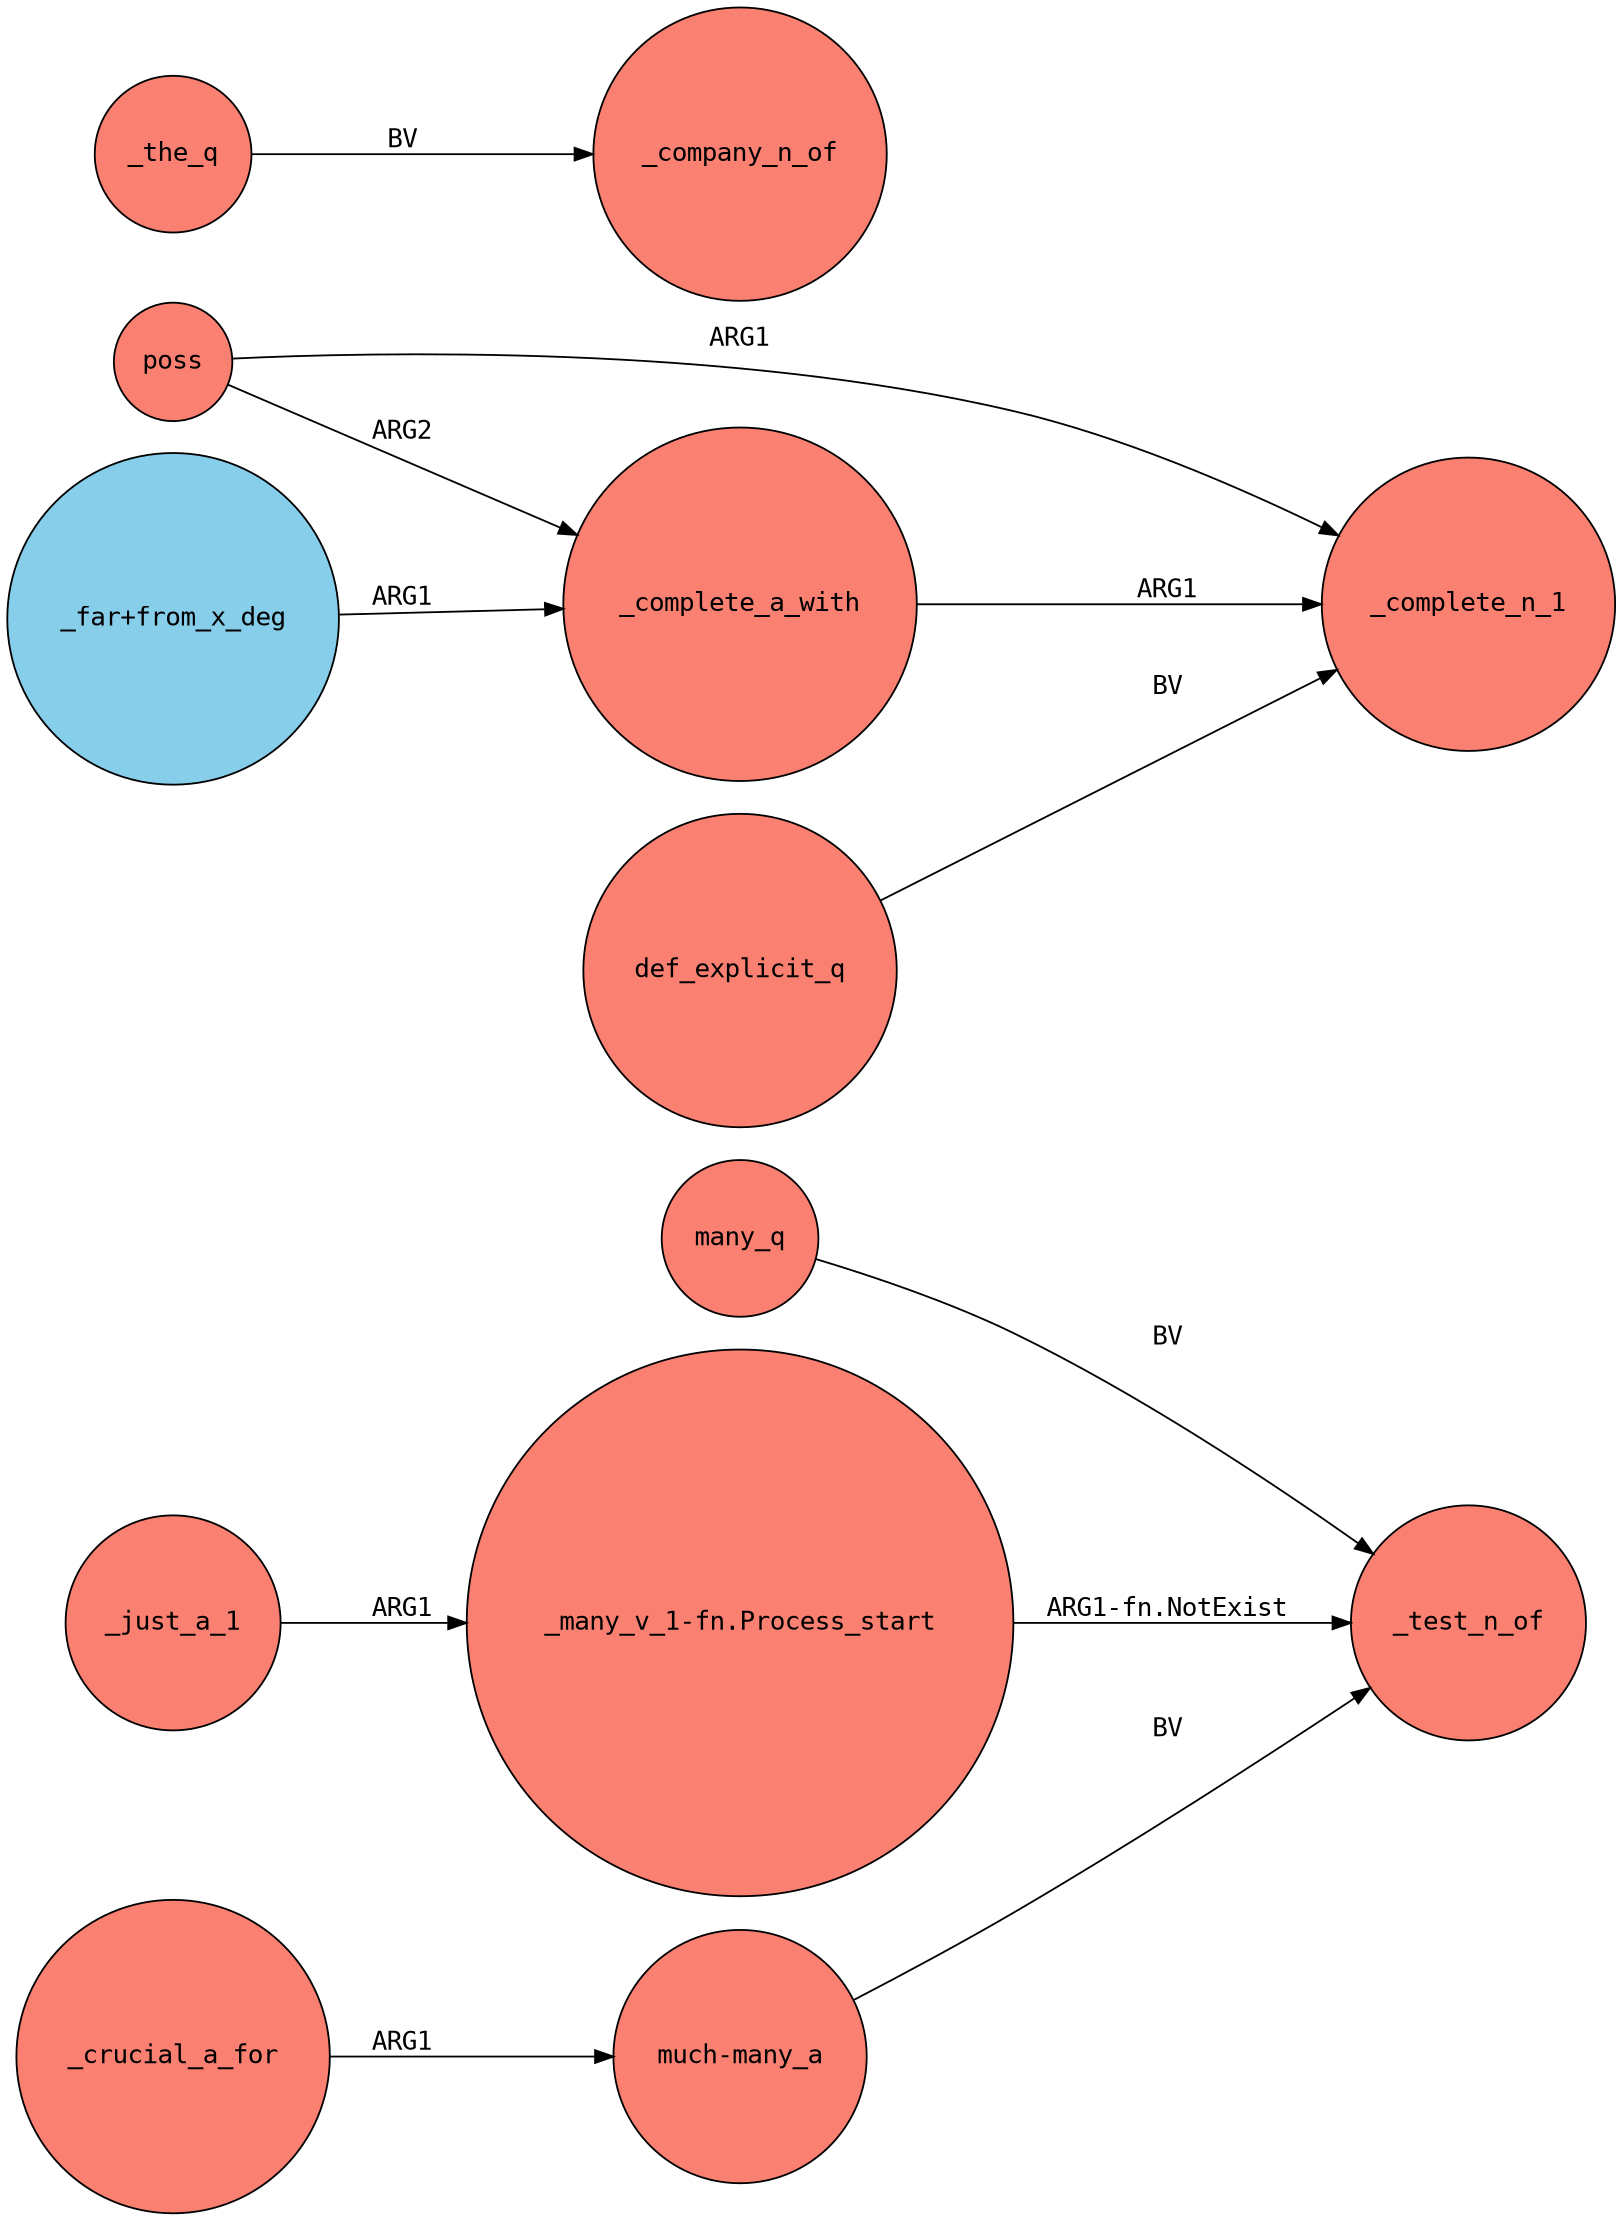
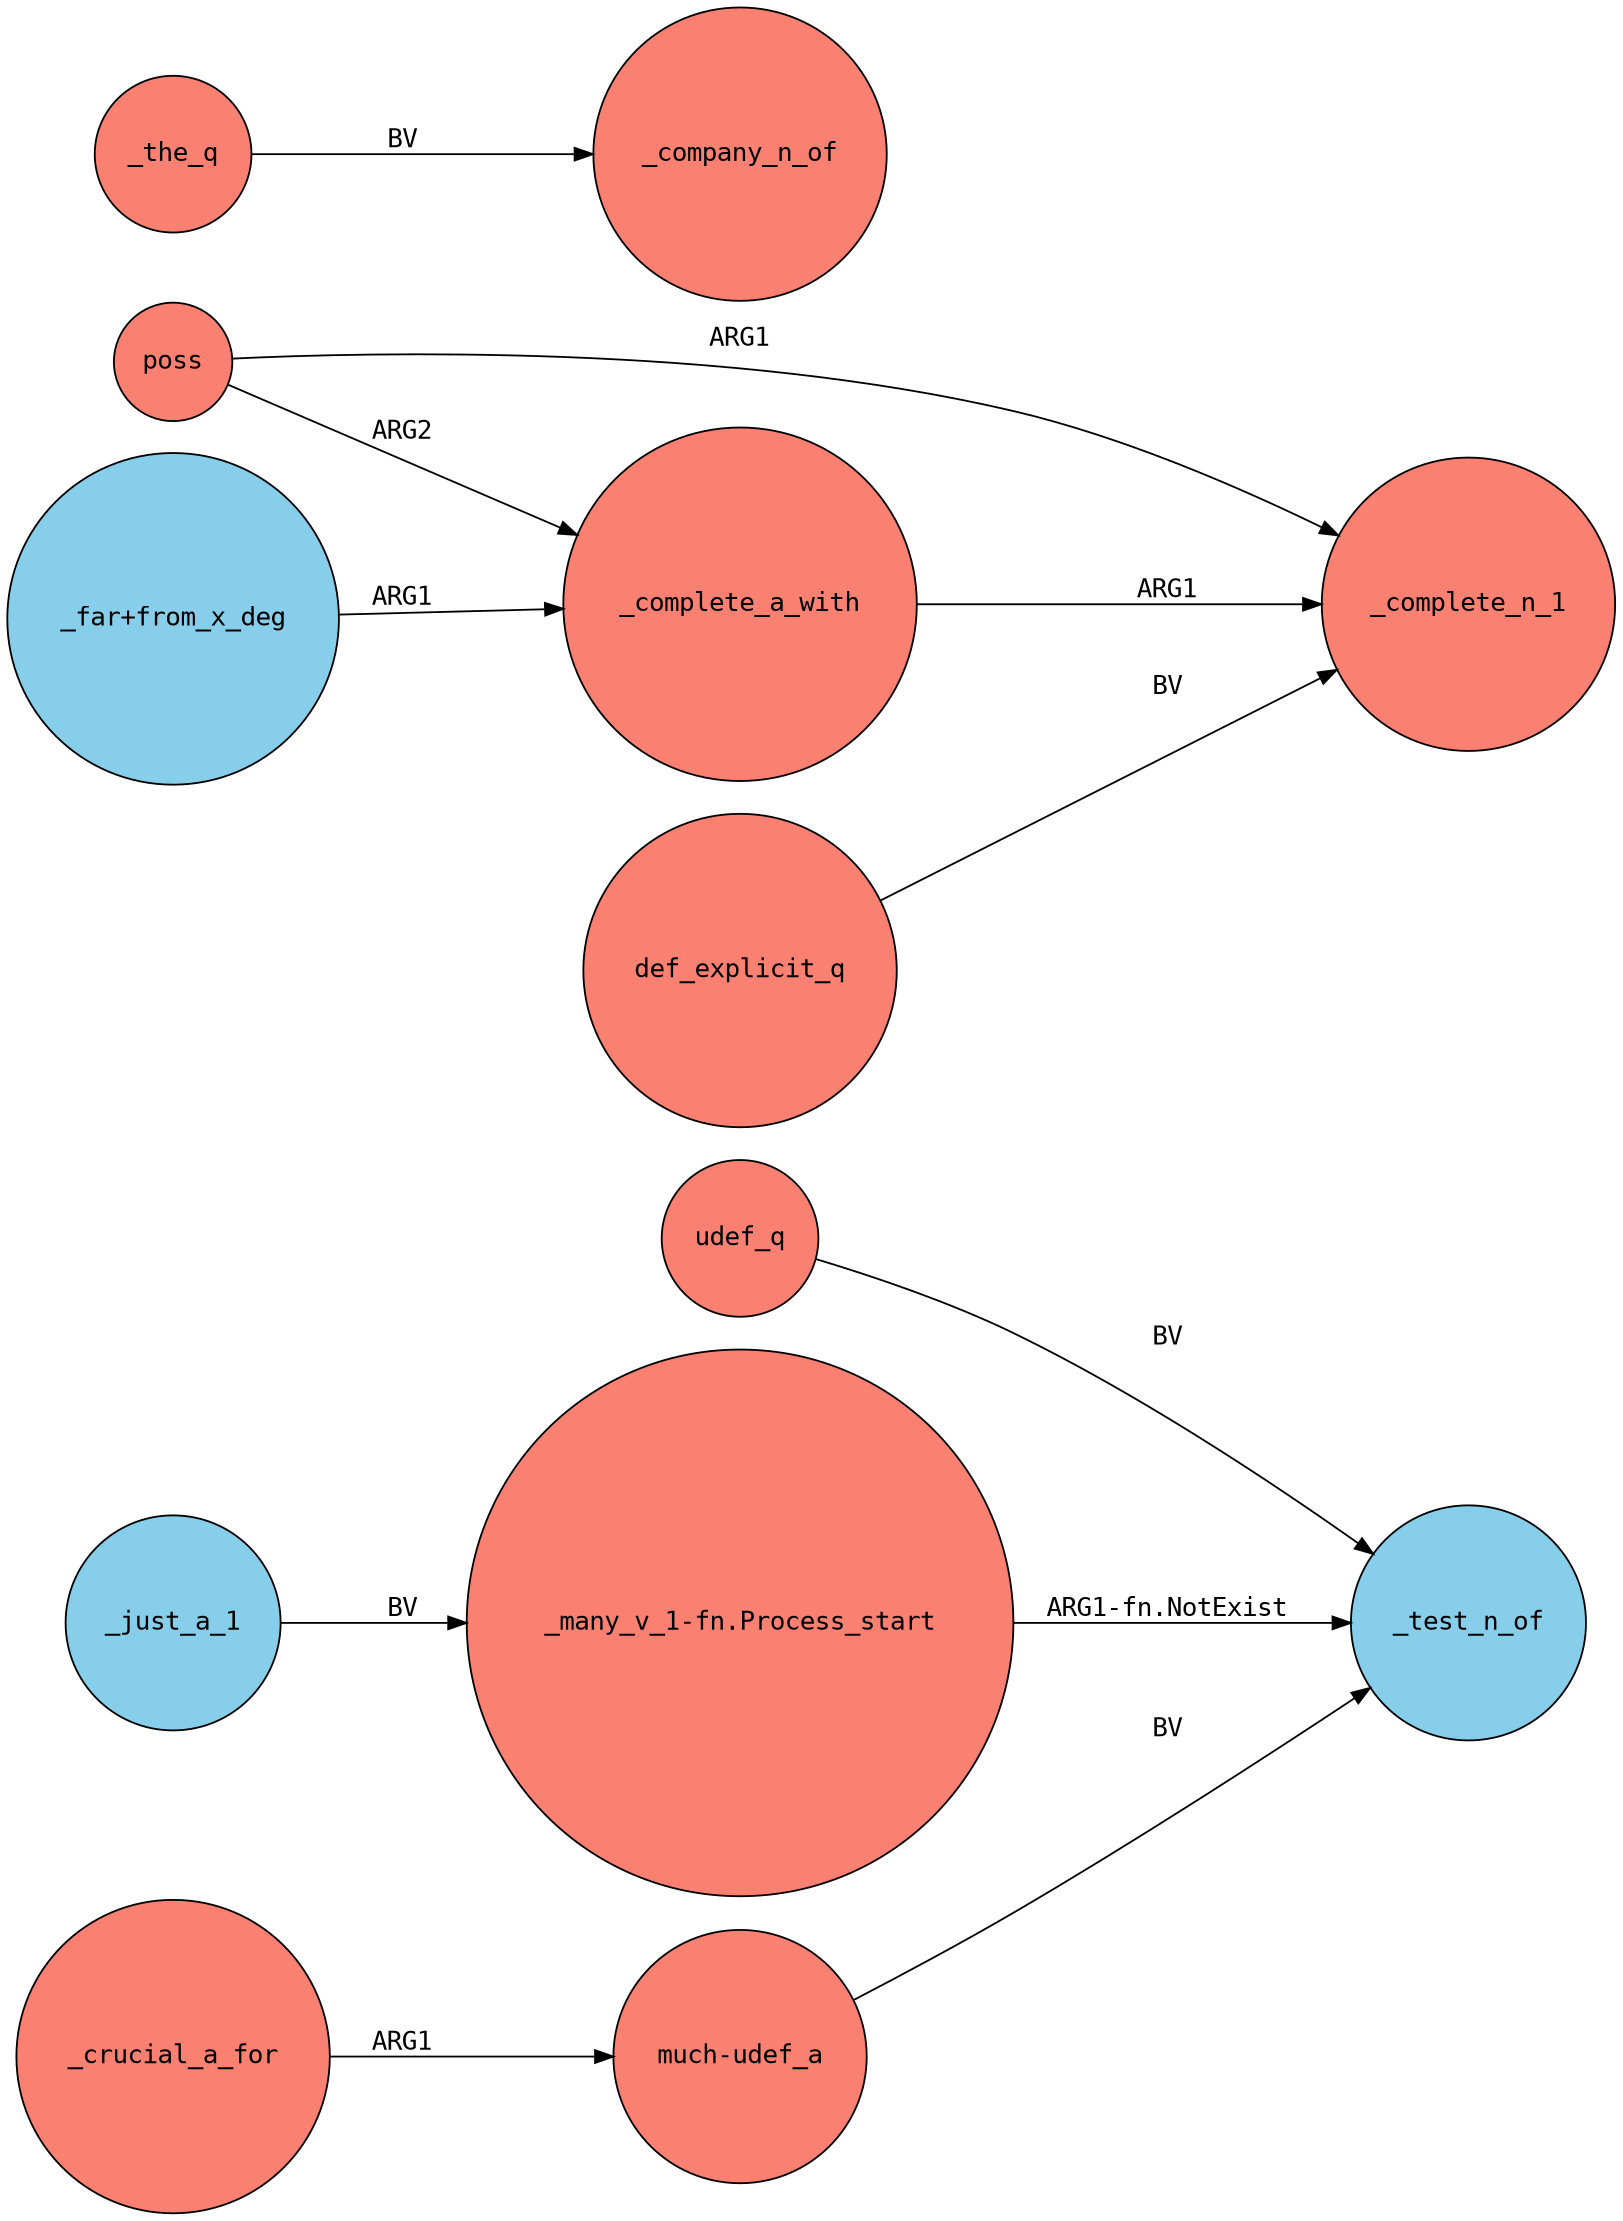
(740, 1238) -> (740, 1238)
(403, 1609) -> (403, 1609)
(173, 1623) -> (173, 1623)
(1468, 1623) -> (1468, 1623)
(740, 2057) -> (740, 2057)
